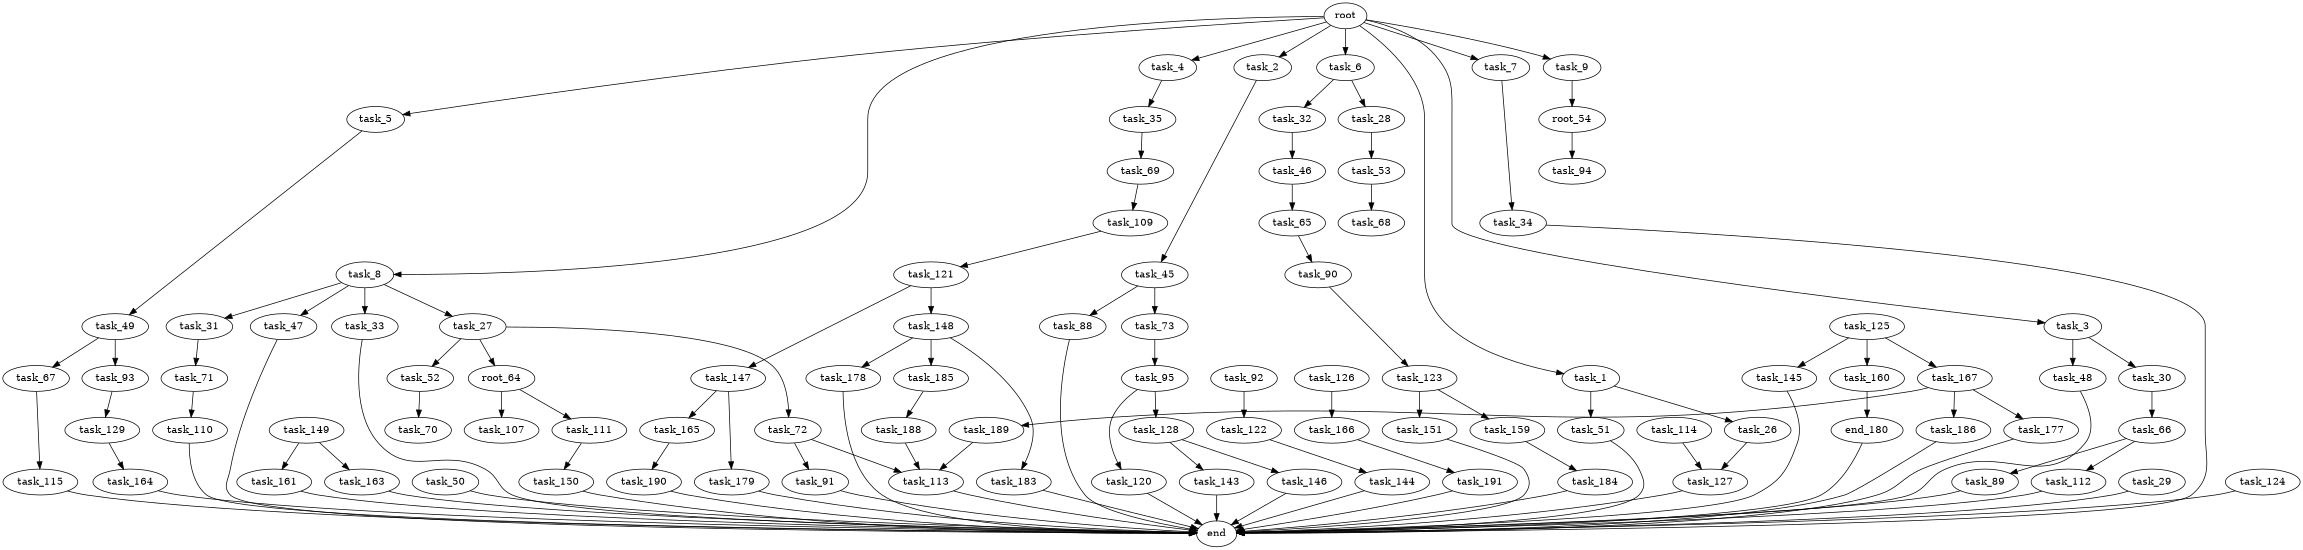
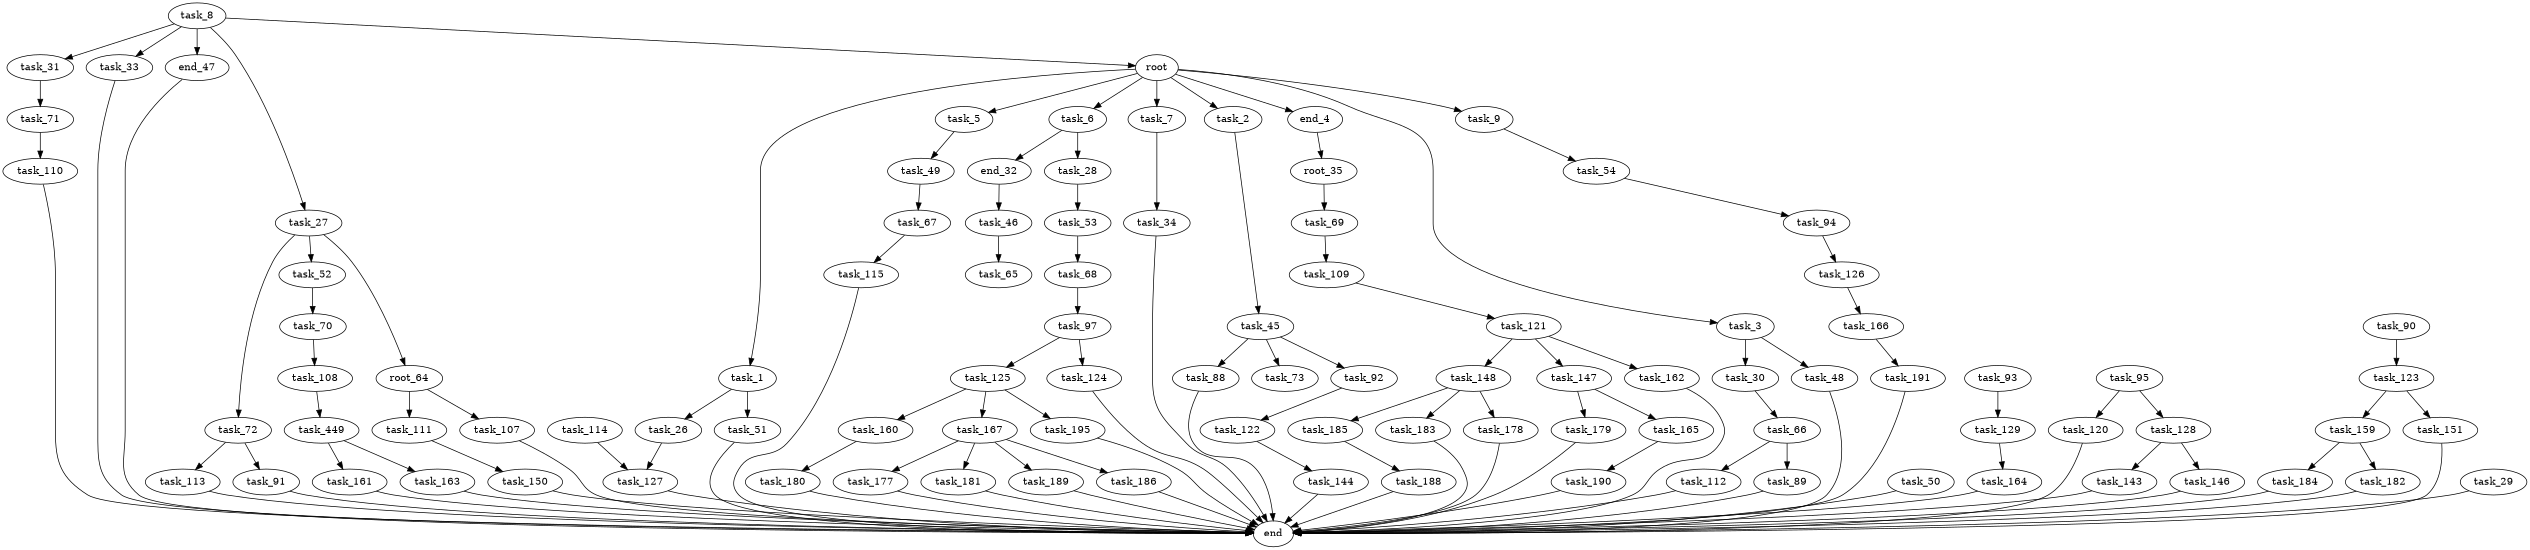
(1168, 68) -> (1315, 119)
(1143, 119) -> (1324, 171)
(1292, 119) -> (999, 171)
(1572, 119) -> (1596, 171)
(868, 151) -> (677, 42)
(1304, 246) -> none
none -> (1828, 246)
(284, 327) -> (197, 68)
none -> (1078, 327)
(115, 349) -> none
(1155, 349) -> none
none -> (1309, 351)
none -> (315, 378)
none -> (1662, 378)
(1779, 378) -> (1068, 430)
(307, 430) -> (322, 430)
(1867, 430) -> (783, 482)
(911, 453) -> (1345, 508)
(959, 454) -> (1160, 511)
none -> (958, 482)
none -> (2383, 482)
none -> (873, 522)
